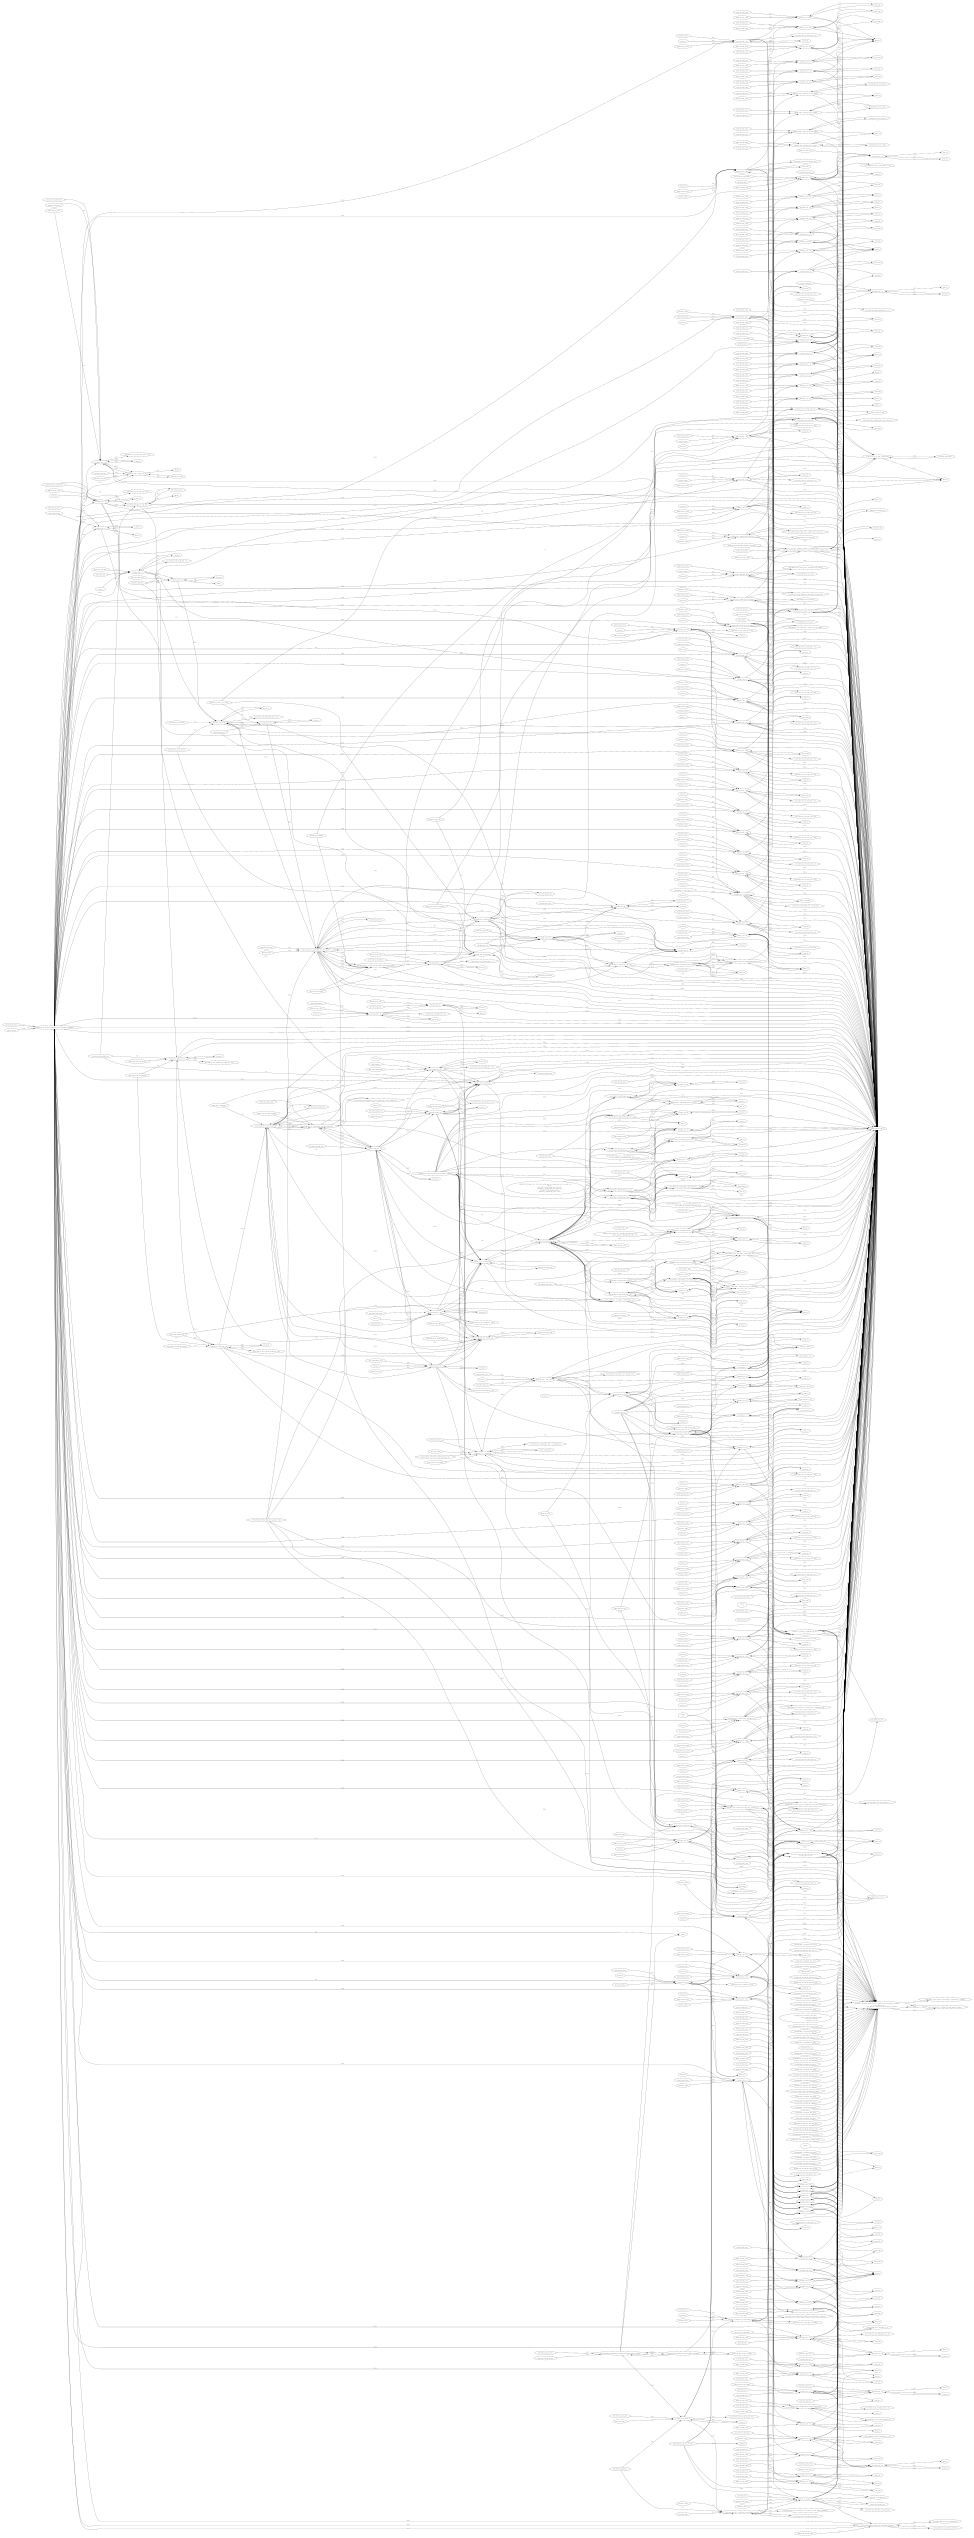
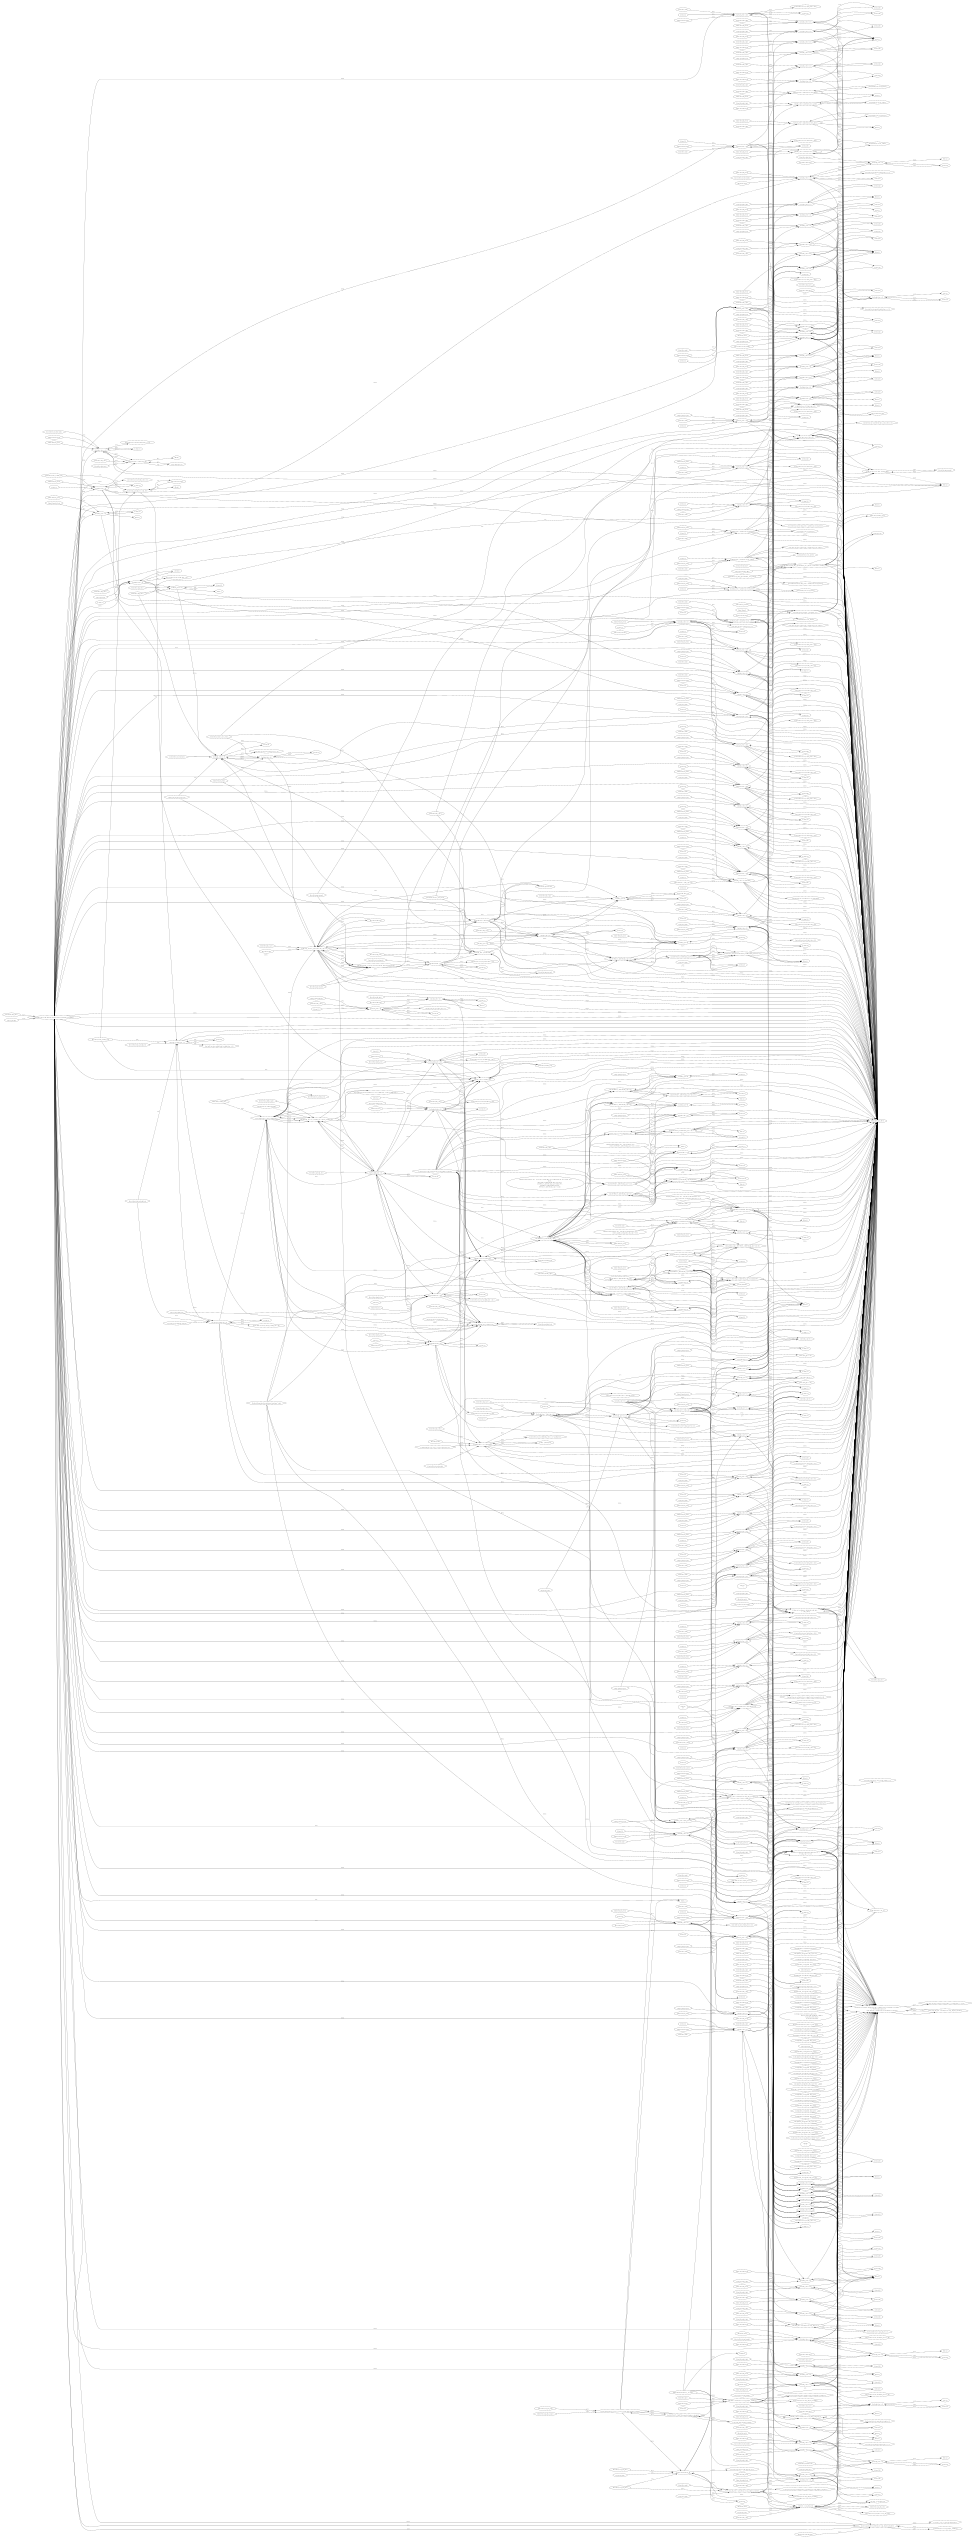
(805, 901) -> none
